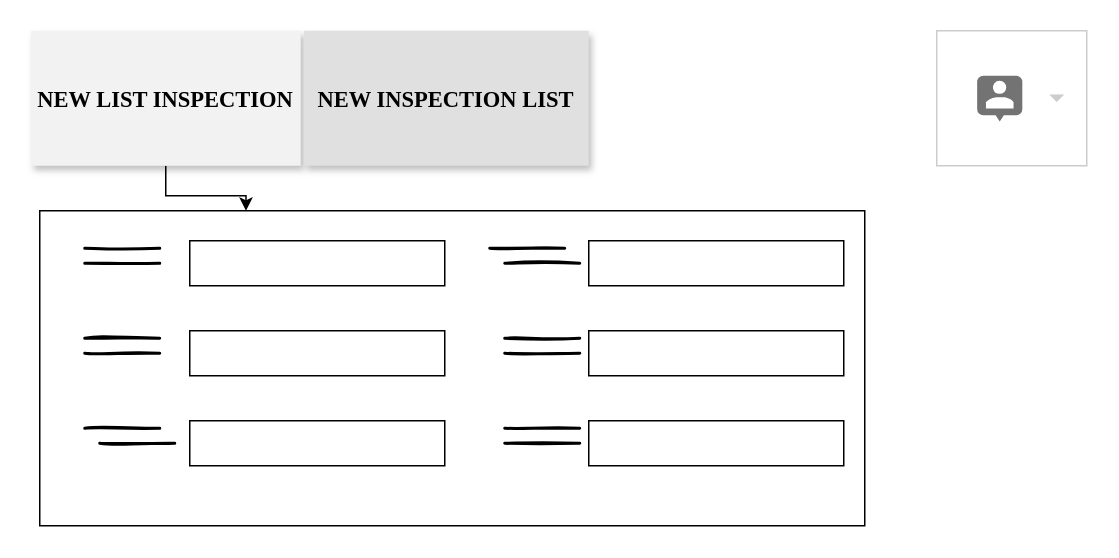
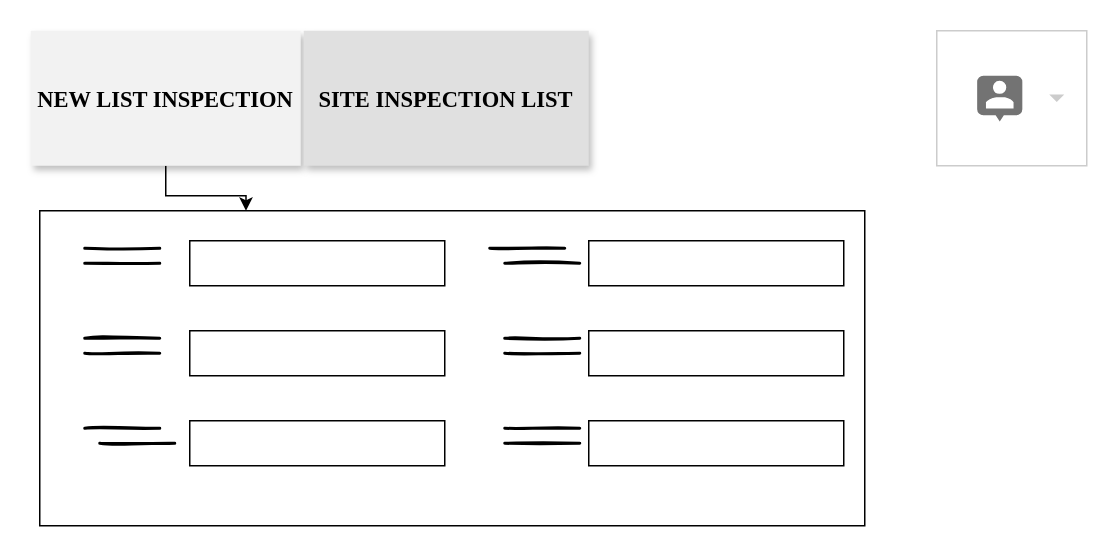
(446, 100) -> (446, 100)
